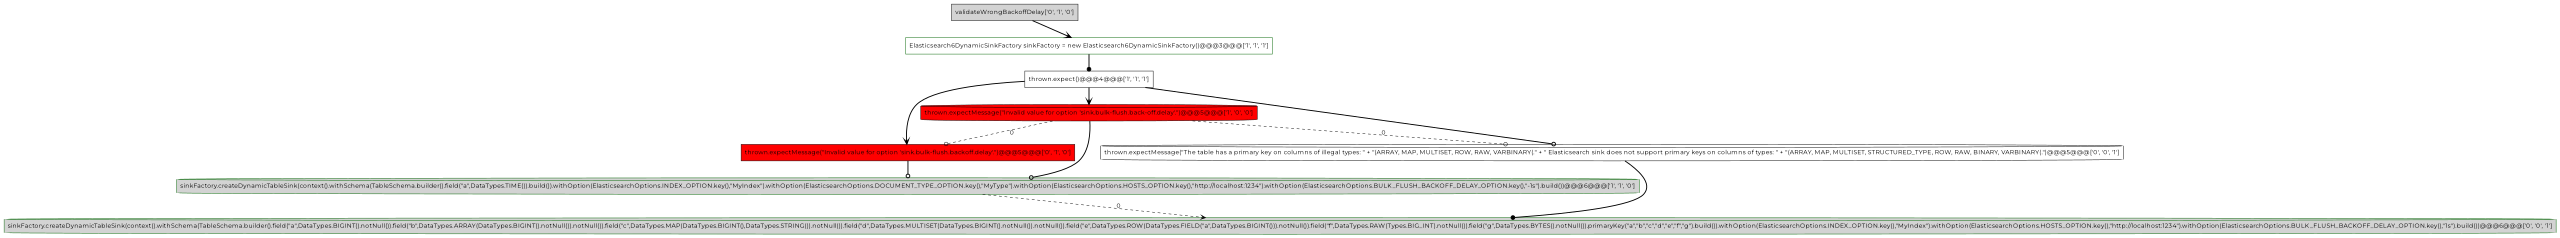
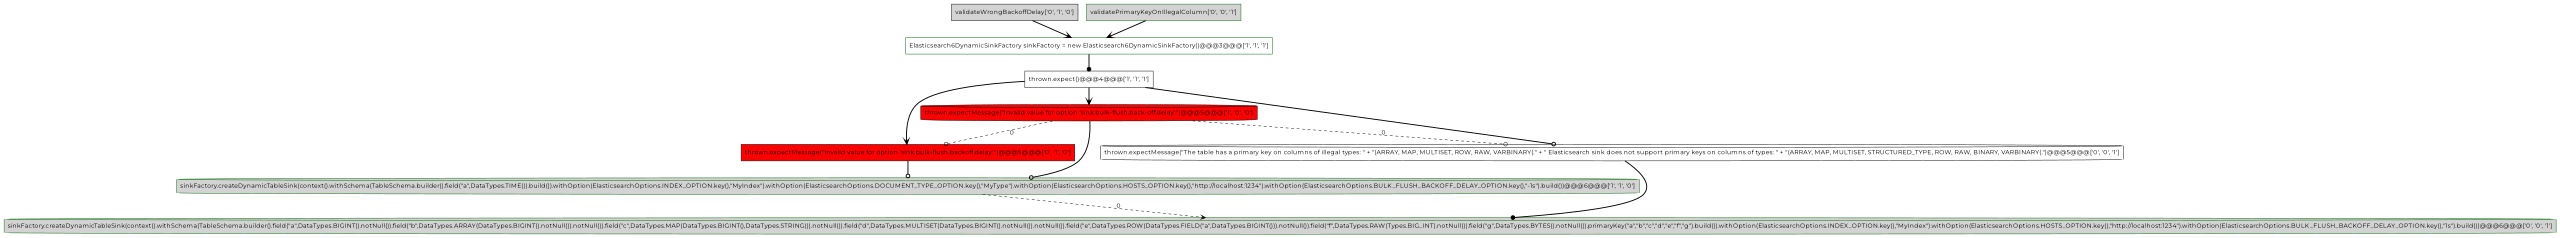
none -> (1164, 12)
